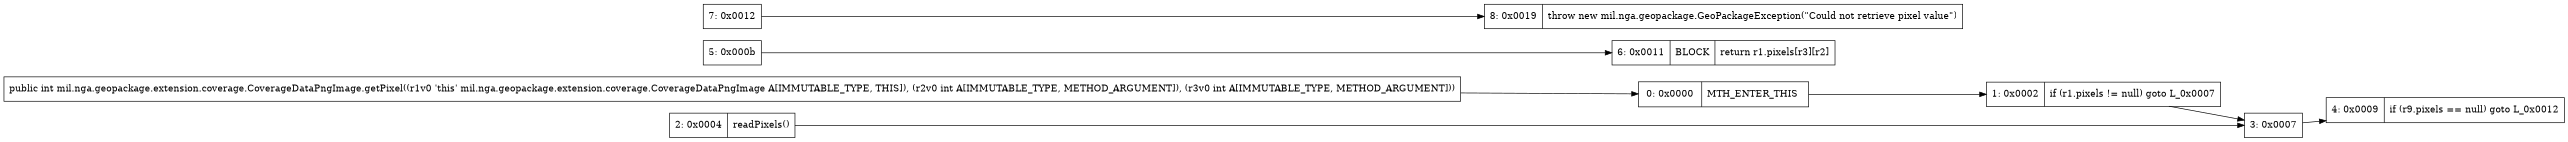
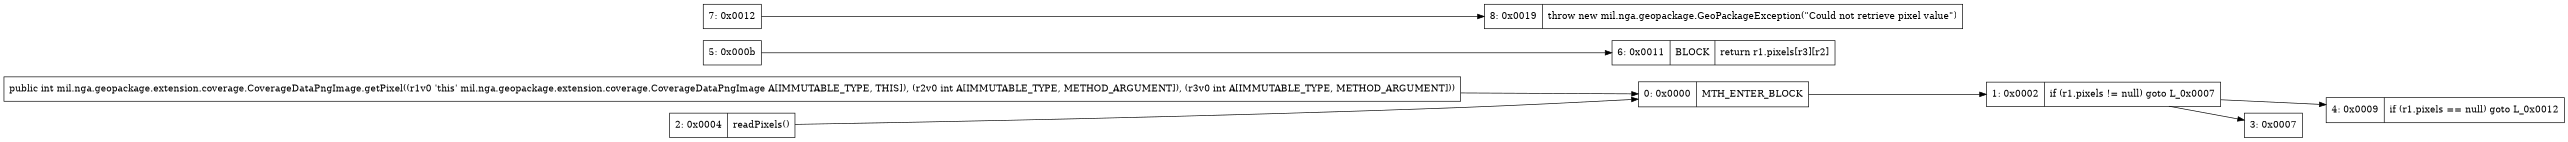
(1753, 94) -> (1753, 94)
(2474, 110) -> (2474, 110)
(2311, 122) -> (2270, 102)
(1516, 125) -> (1213, 115)
